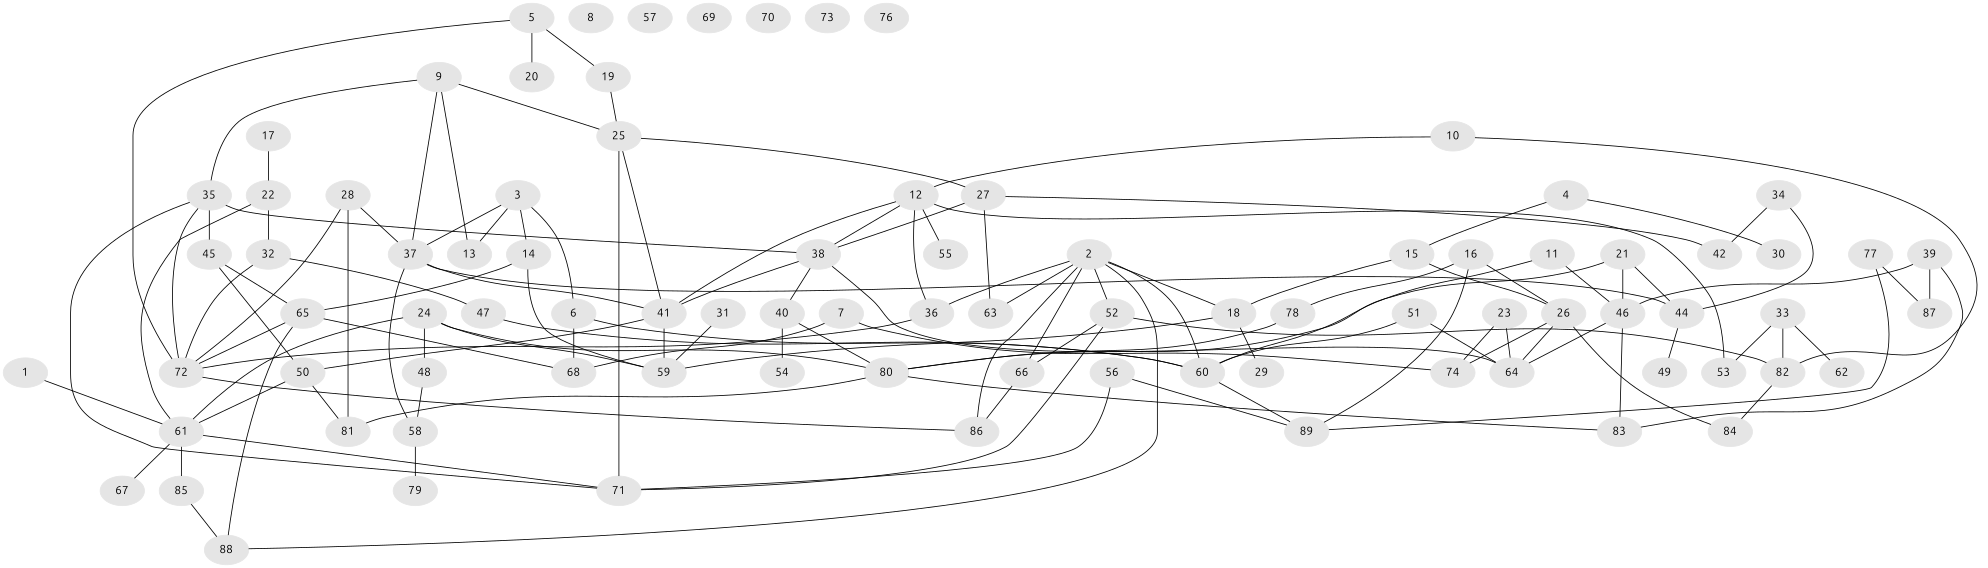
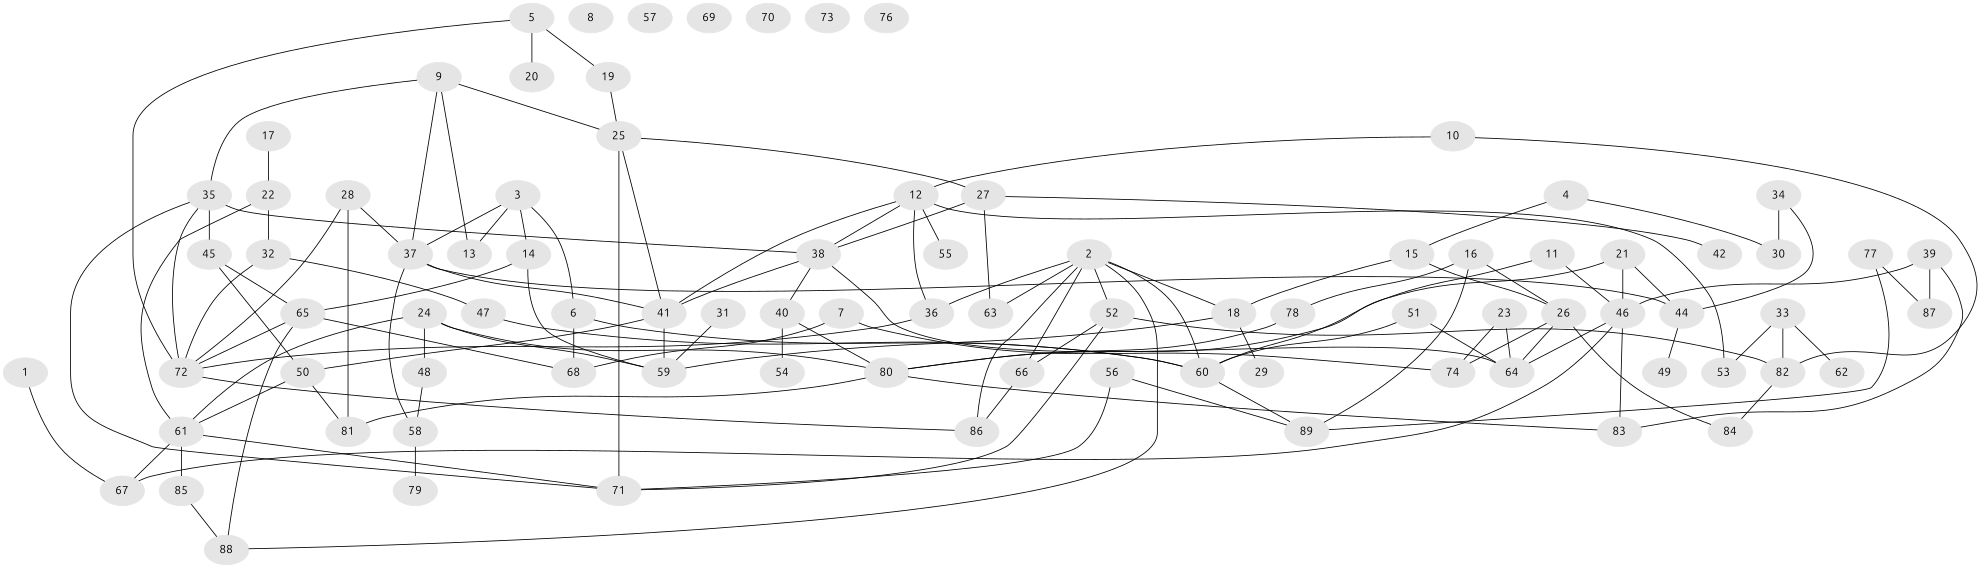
(1749, 225) -> (1779, 225)
(103, 402) -> (56, 443)
none -> (891, 457)
